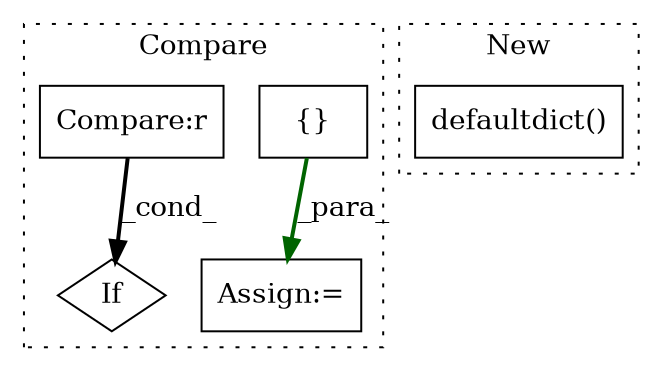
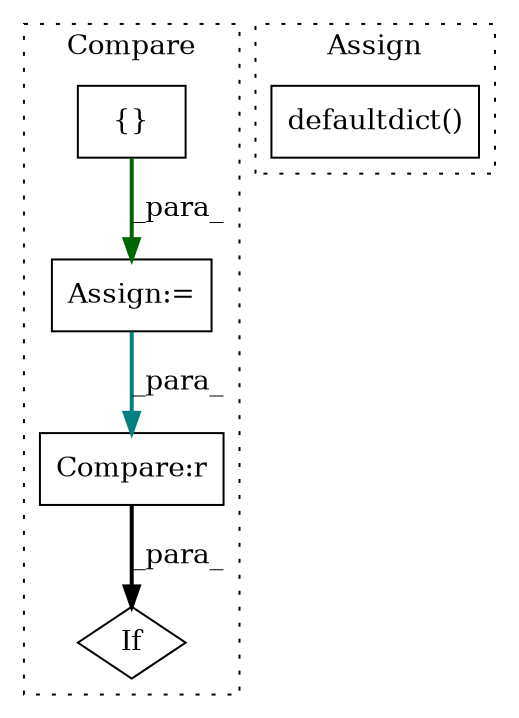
(519, 47) -> (375, 47)
(170, 209) -> (178, 556)
none -> (132, 372)
